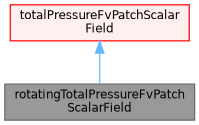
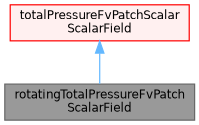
(100, 23) -> (100, 23)
